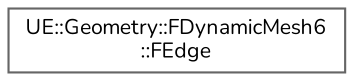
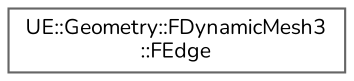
(177, 40) -> (177, 40)
